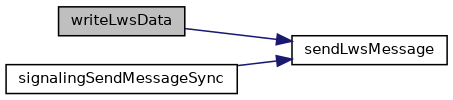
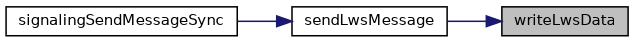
(231, 34) -> (467, 21)
